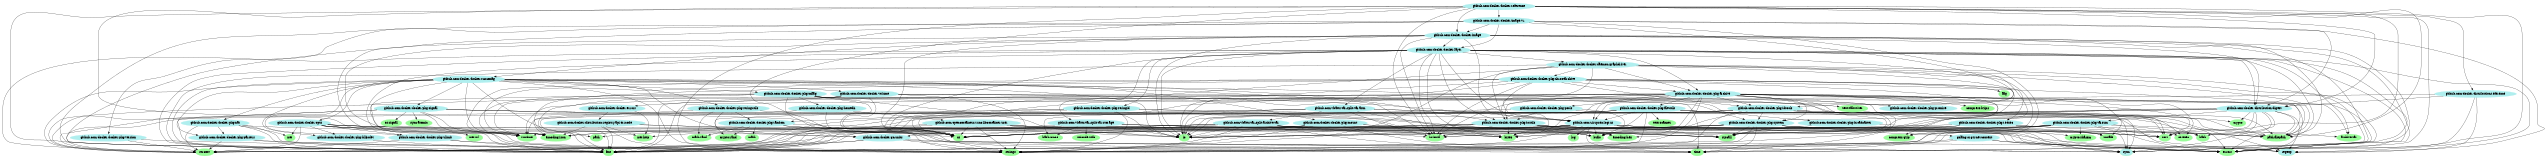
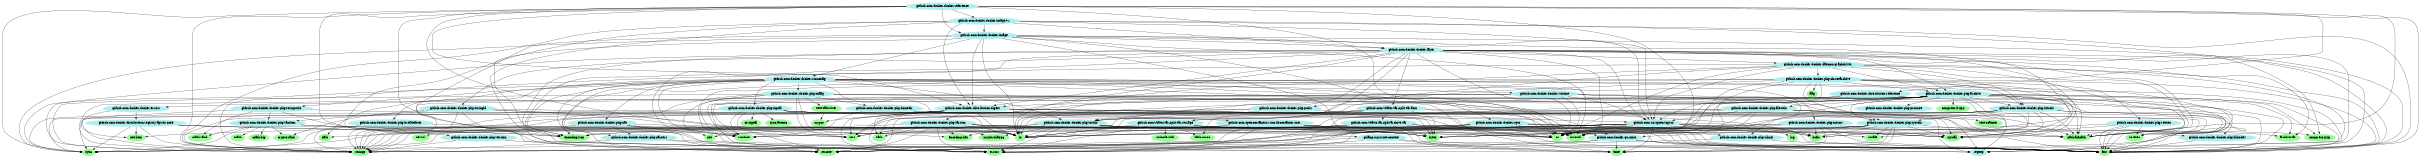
none -> (259, 138)
(725, 150) -> none
(2126, 152) -> (89, 152)
